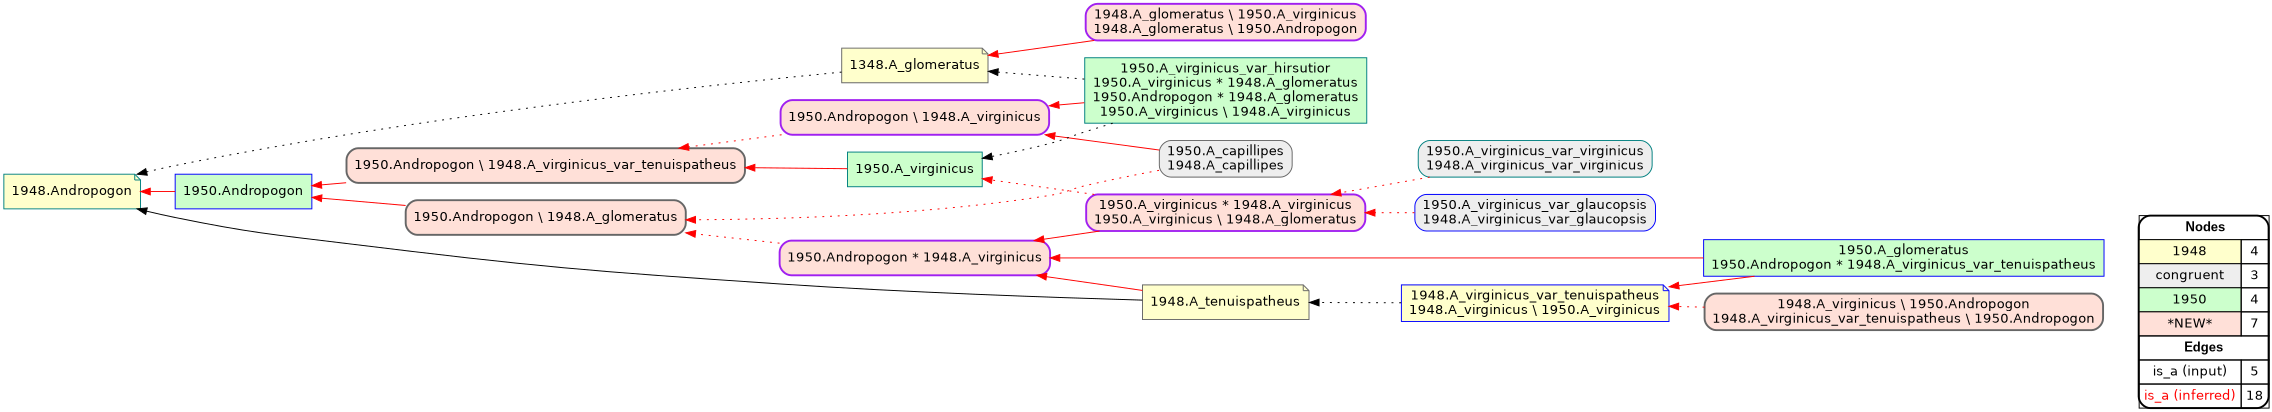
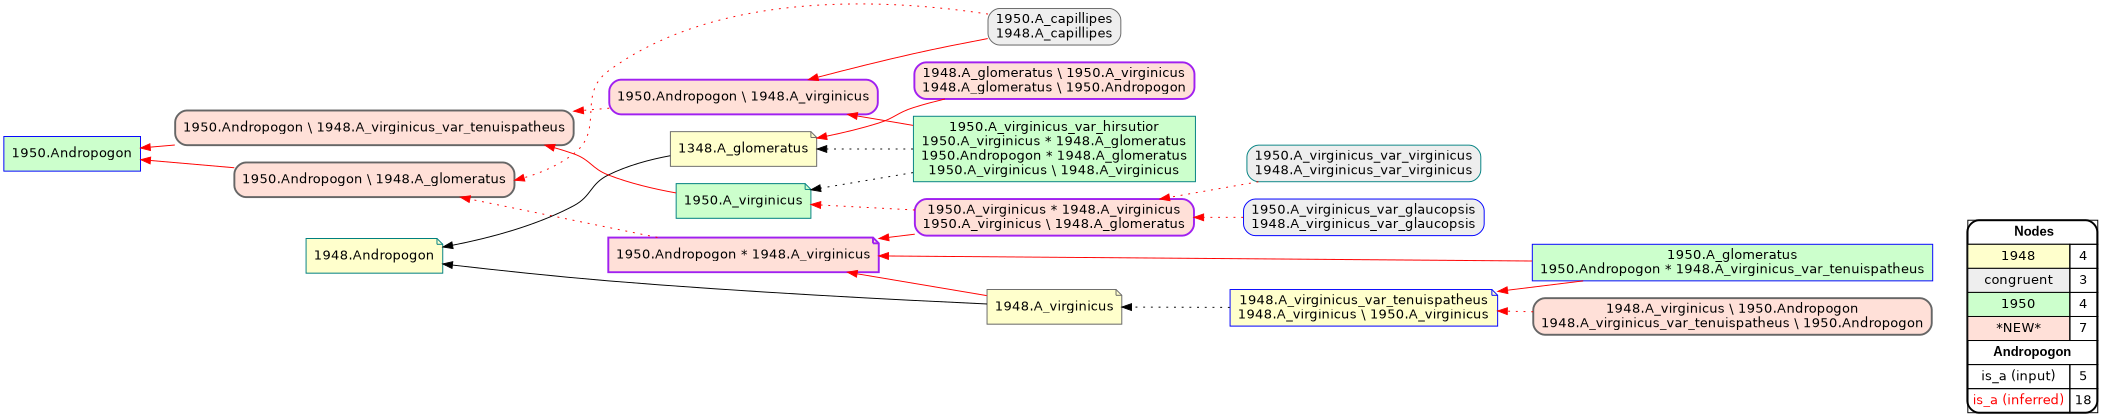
(493, 113) -> (566, 209)
(915, 169) -> (744, 201)
(163, 192) -> none
(915, 258) -> (744, 255)
(1226, 302) -> (1054, 307)
(2204, 347) -> (2033, 352)
